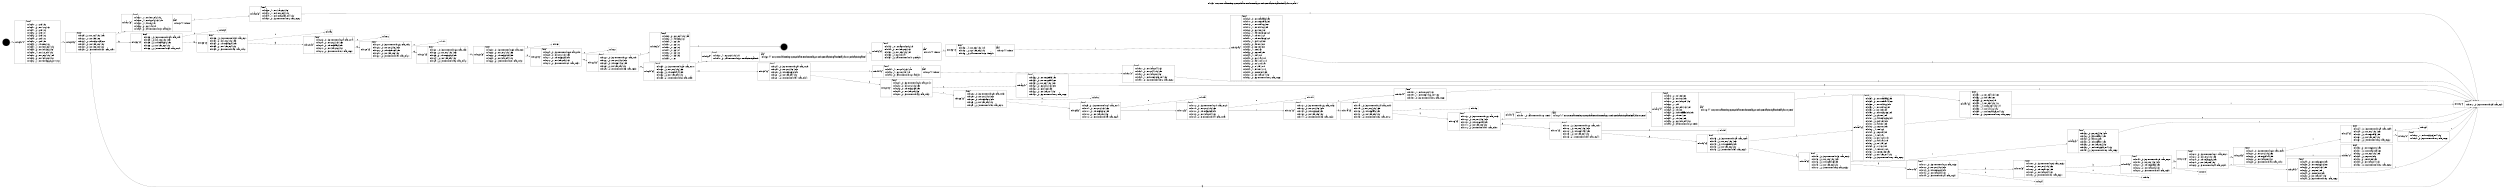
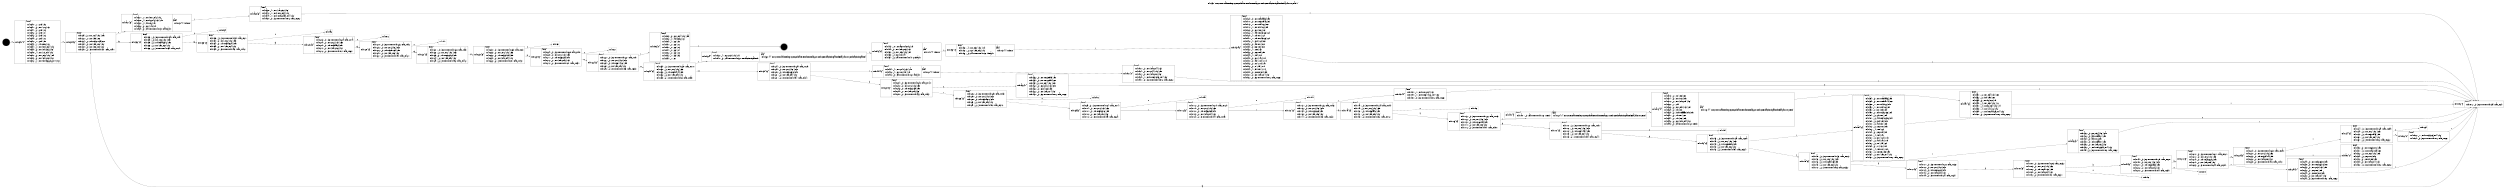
(2039, 182) -> none
